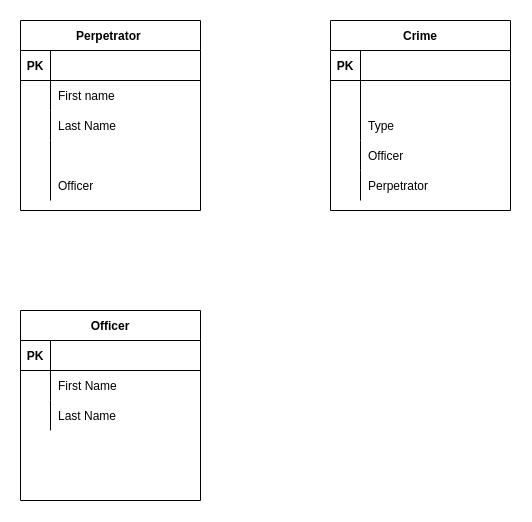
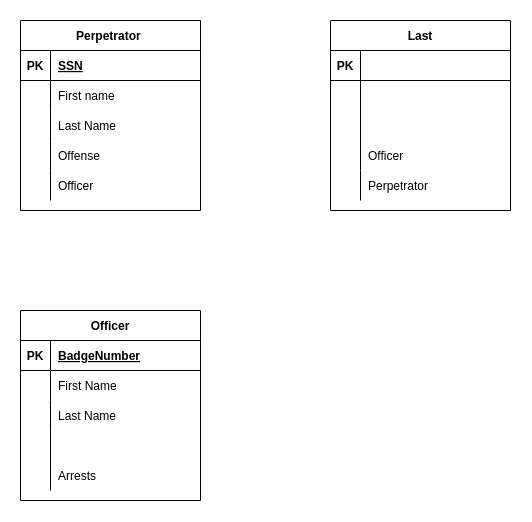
(420, 36) -> (420, 36)
none -> (126, 66)
(436, 126) -> none
none -> (126, 156)
none -> (126, 356)
none -> (126, 476)
